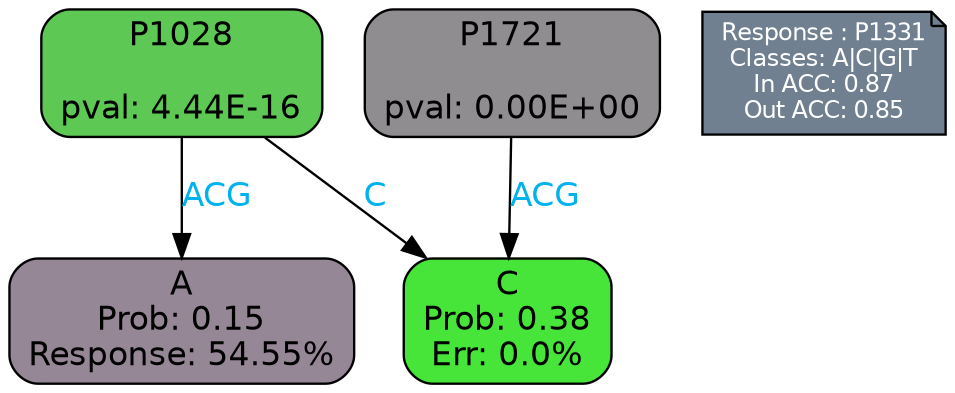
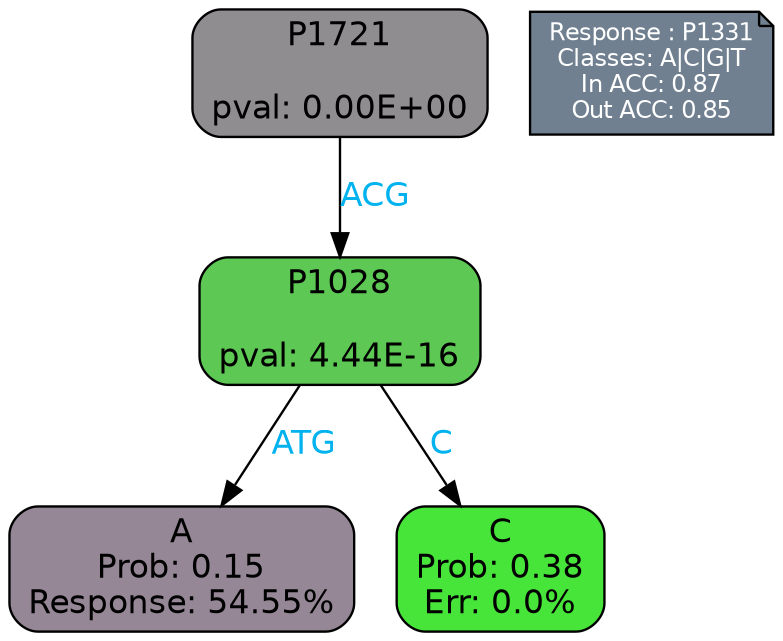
(510, 185) -> (340, 185)
(217, 197) -> (305, 445)
